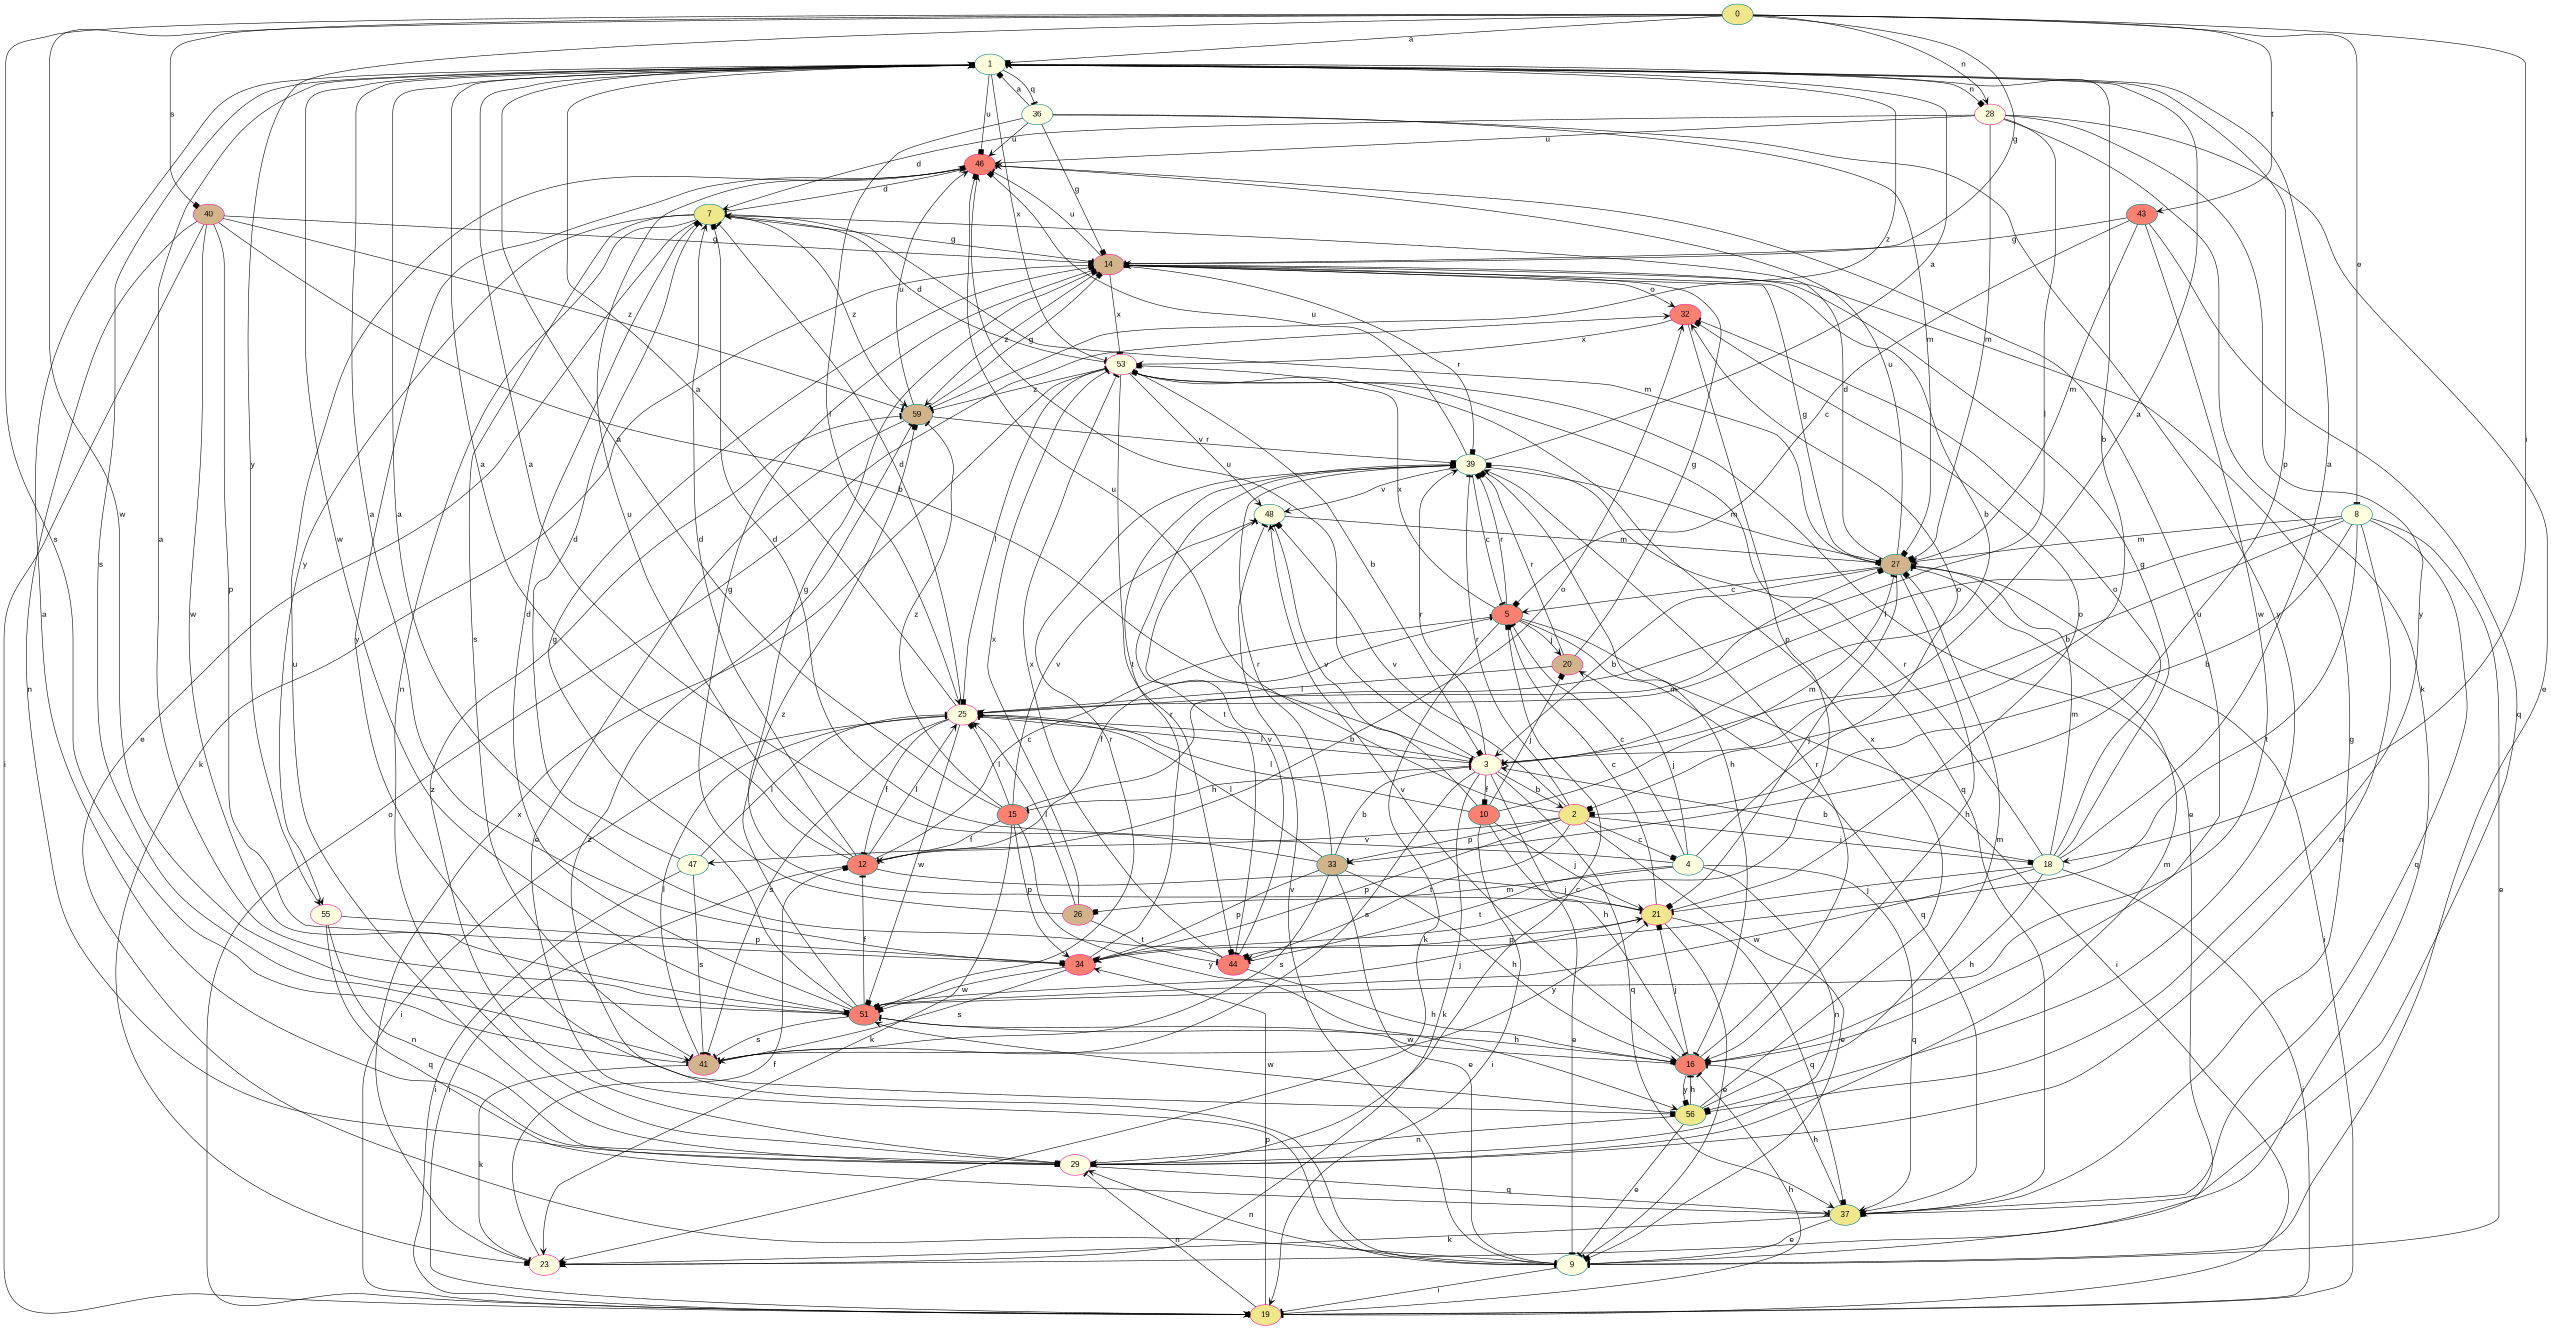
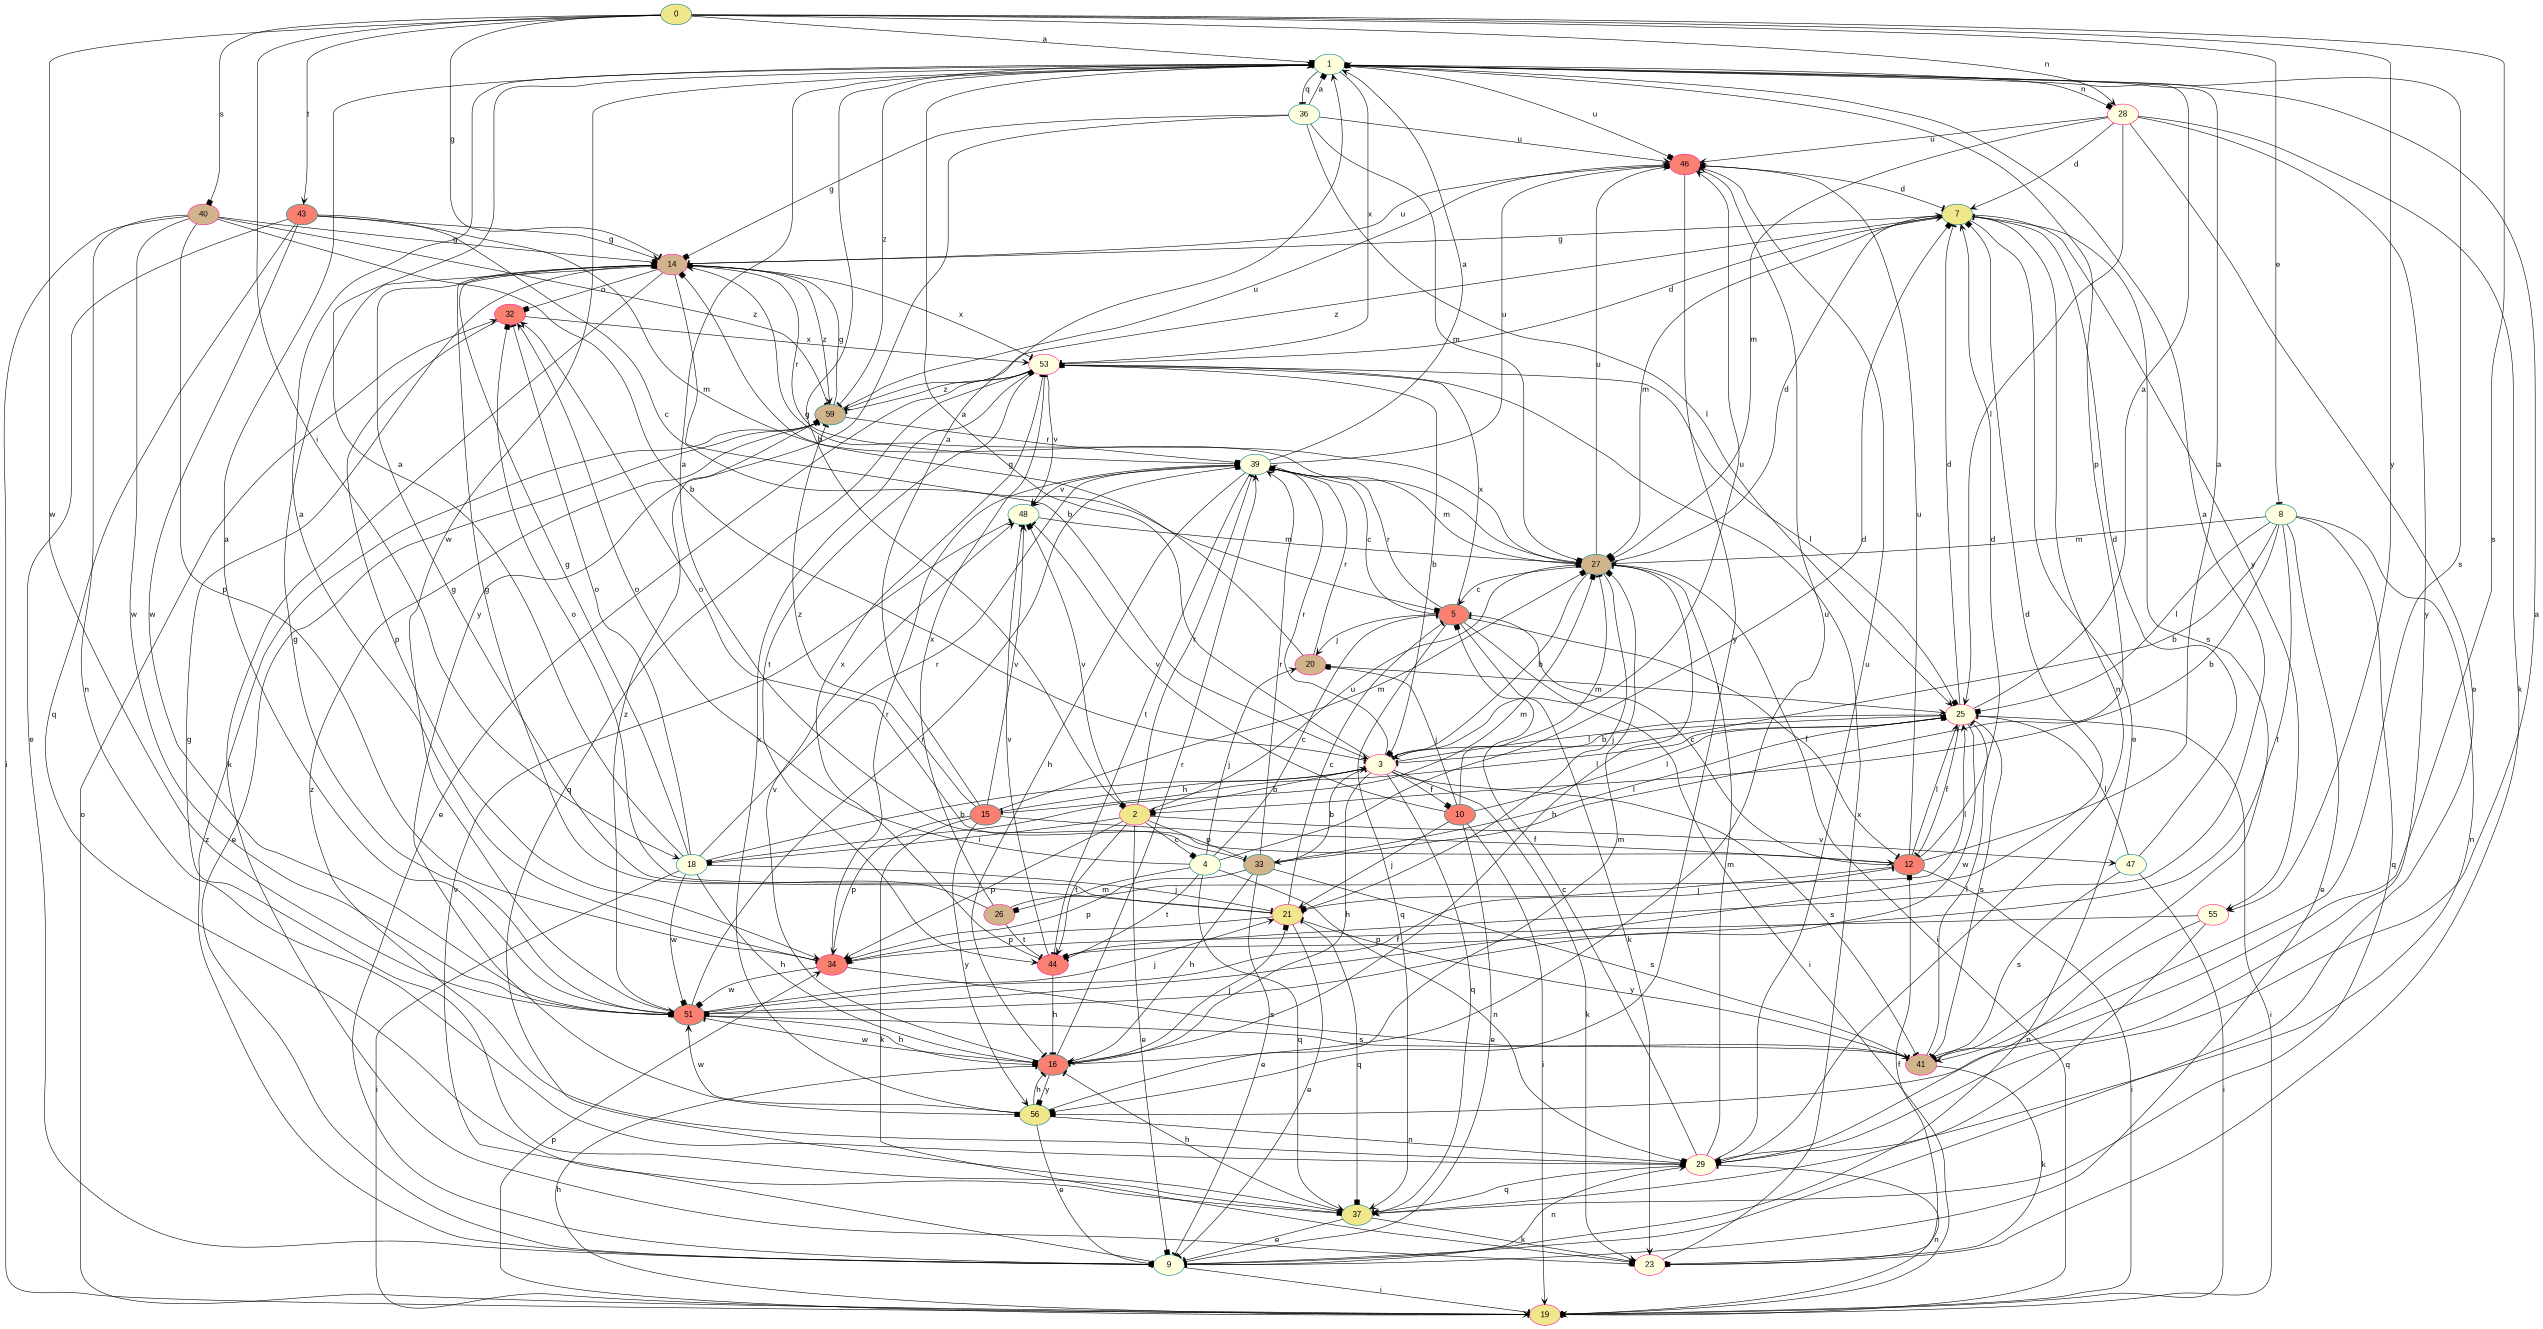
(1399, 274) -> (600, 287)
(1184, 561) -> (1361, 678)
(1126, 660) -> (766, 659)
none -> (67, 1169)
